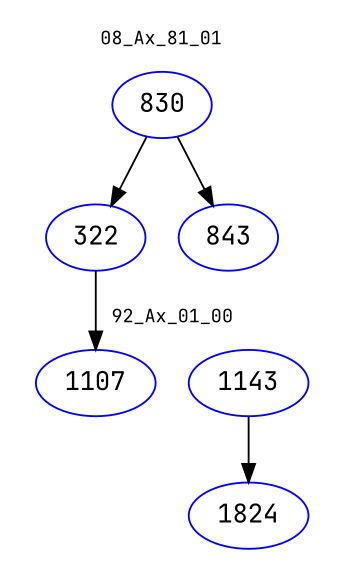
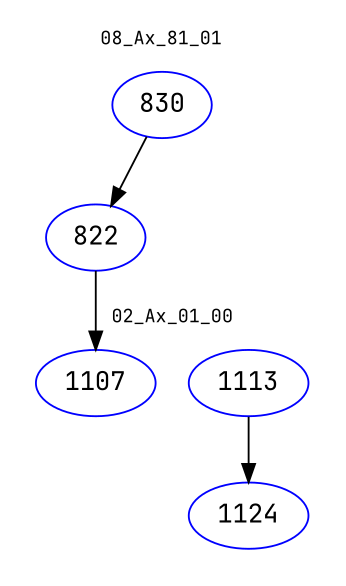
(96, 238) -> (96, 238)
(228, 238) -> none
(173, 318) -> (173, 318)
(249, 383) -> (249, 383)
(249, 516) -> (249, 516)
